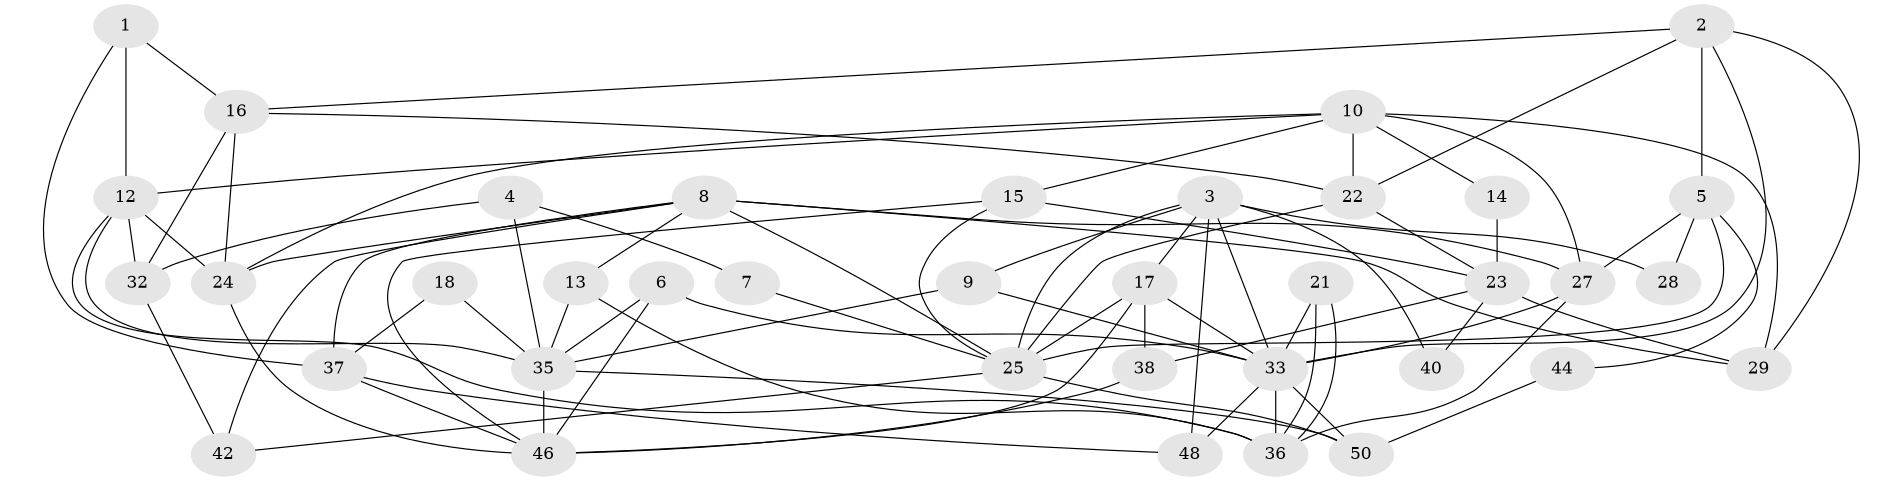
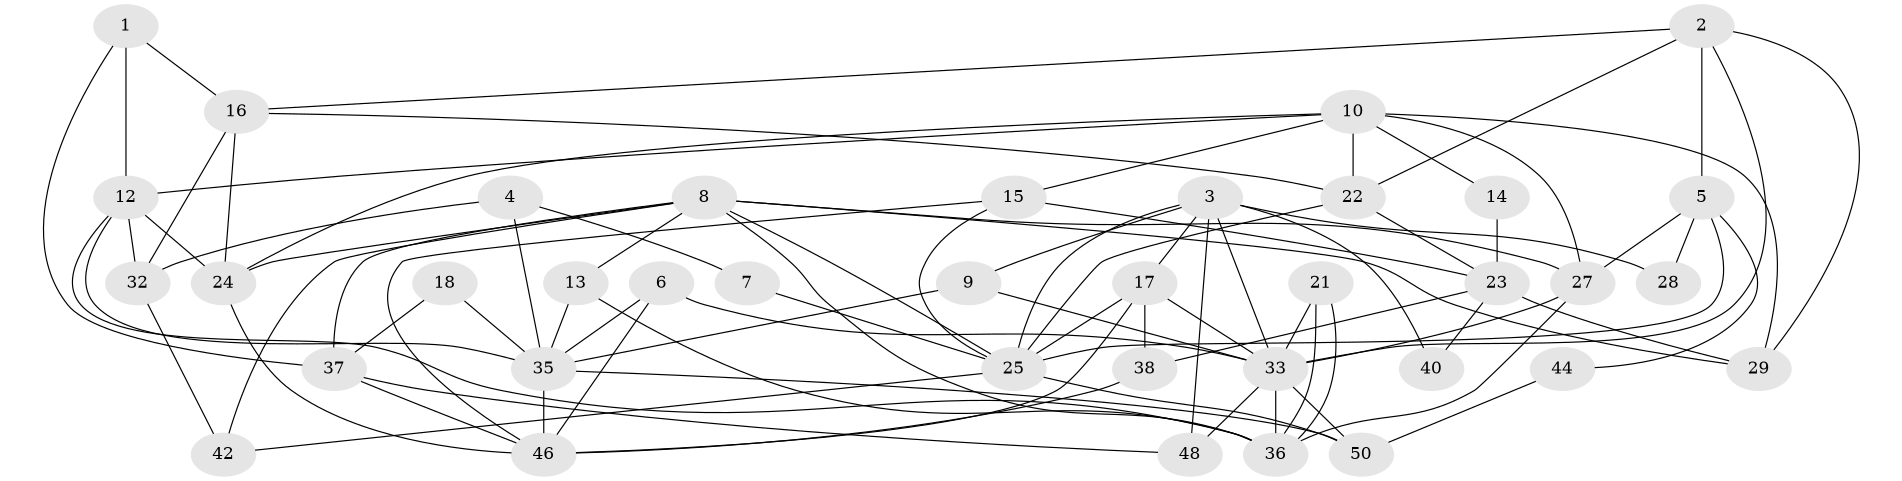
none -> (921, 370)
